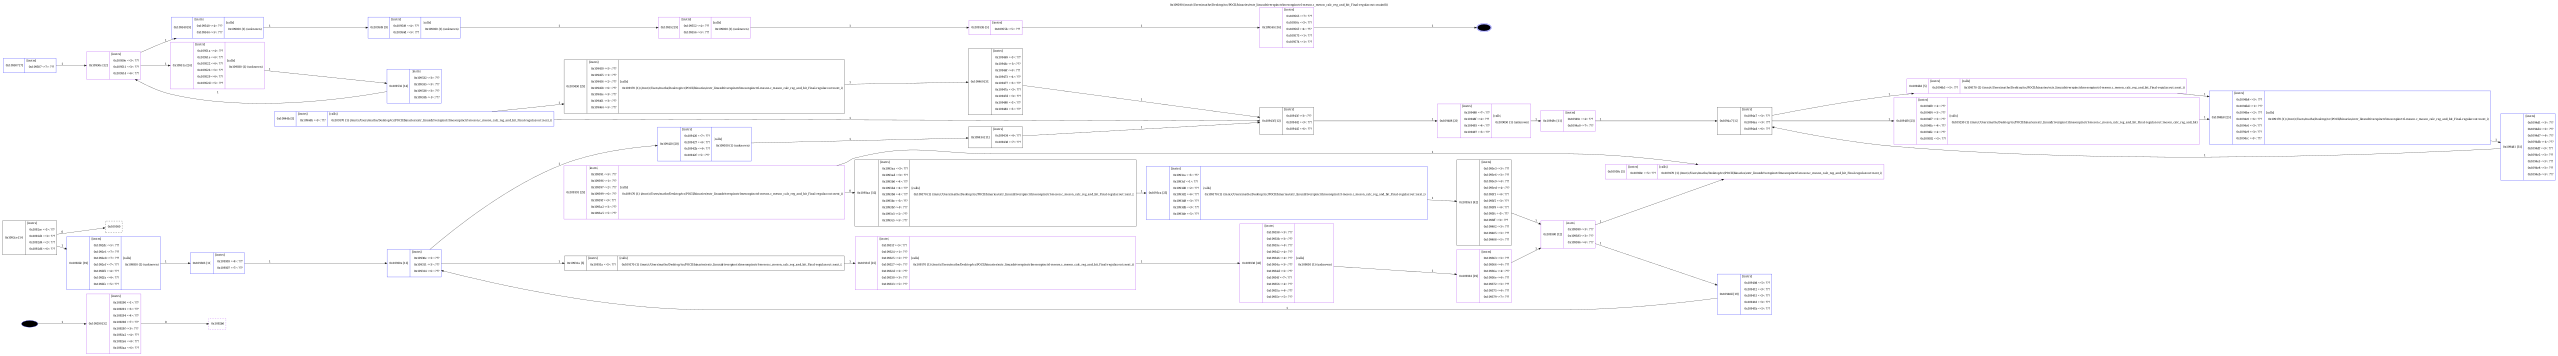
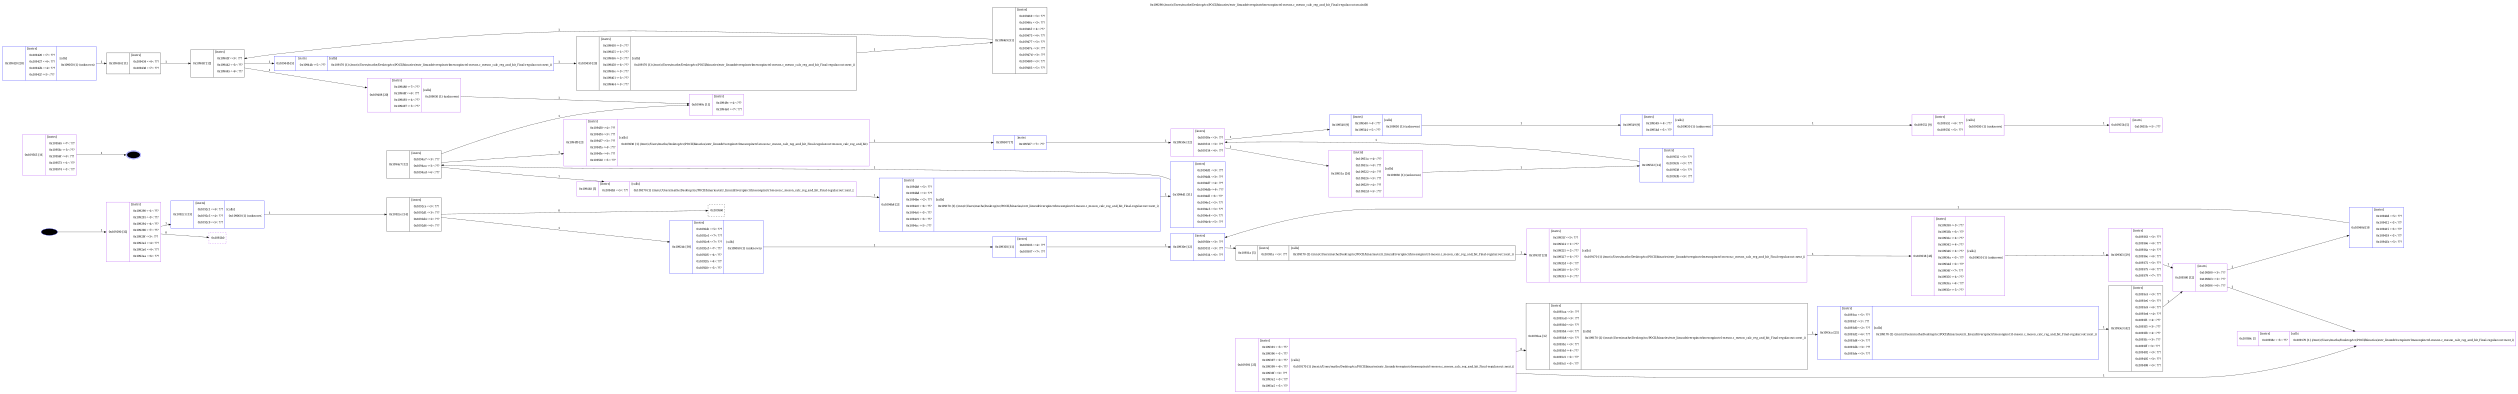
(1140, 28) -> none
(2203, 119) -> (930, 143)
(906, 120) -> (258, 63)
(1655, 121) -> (562, 118)
(534, 178) -> none
none -> (218, 214)
